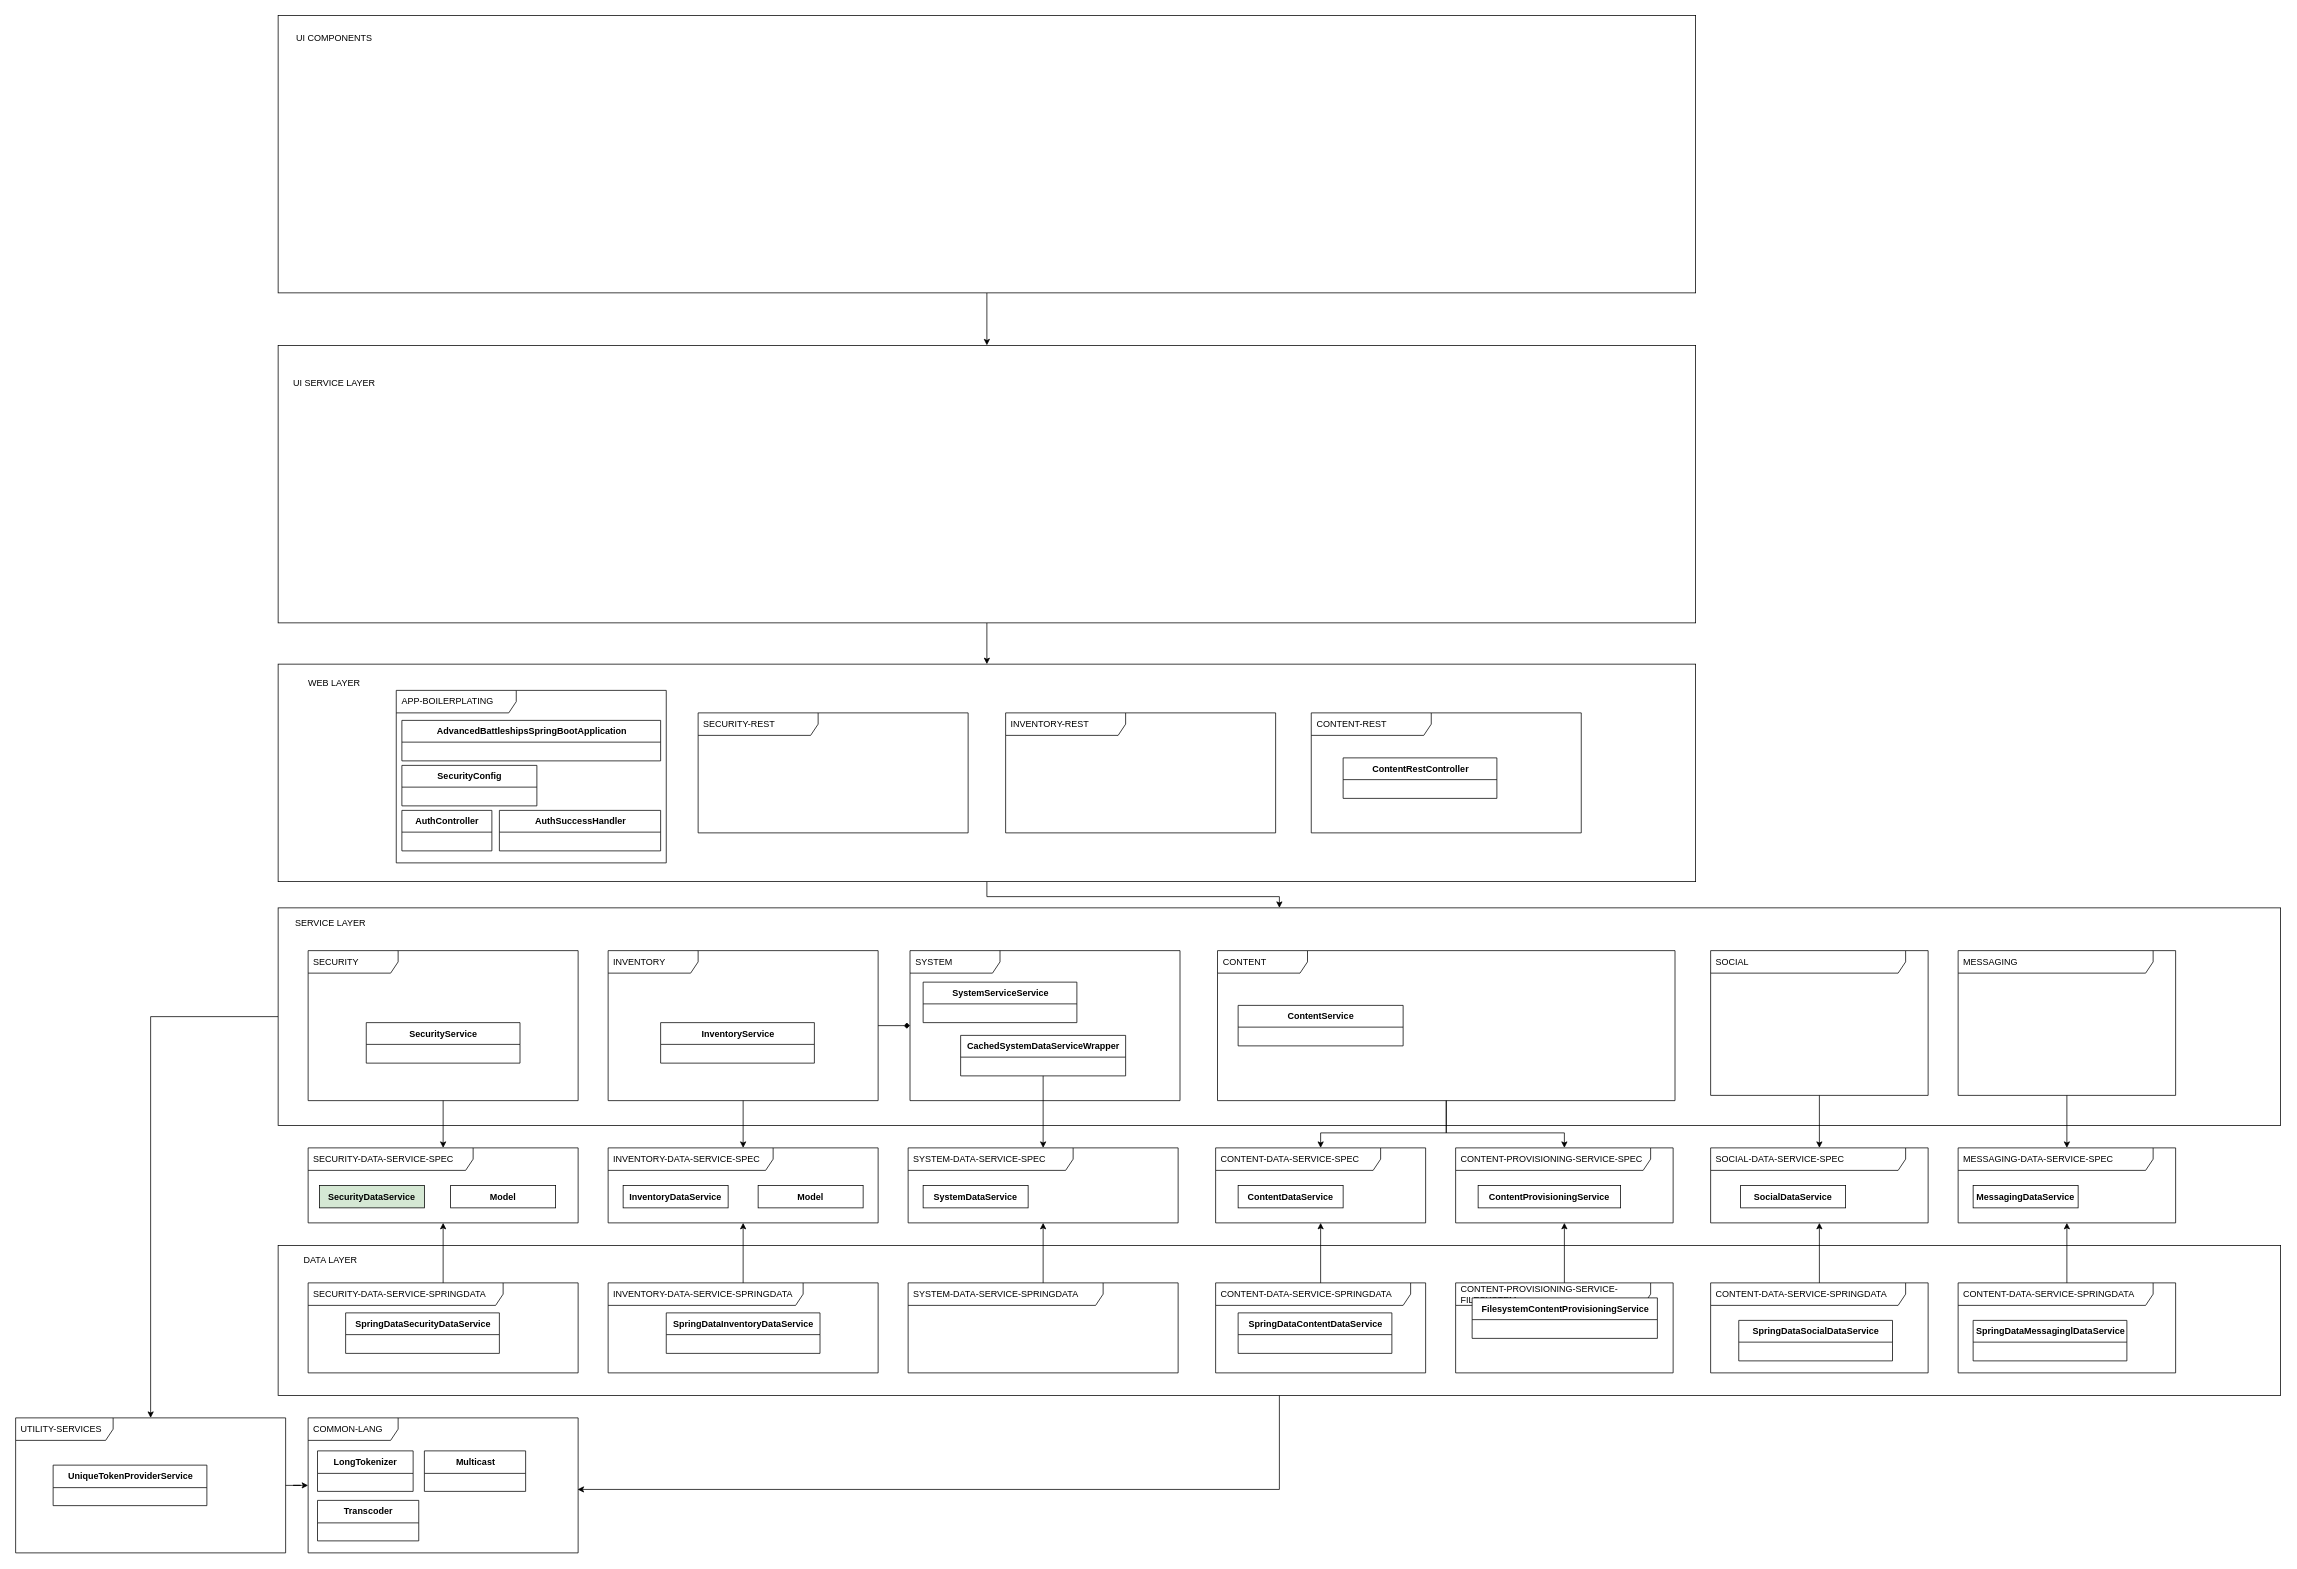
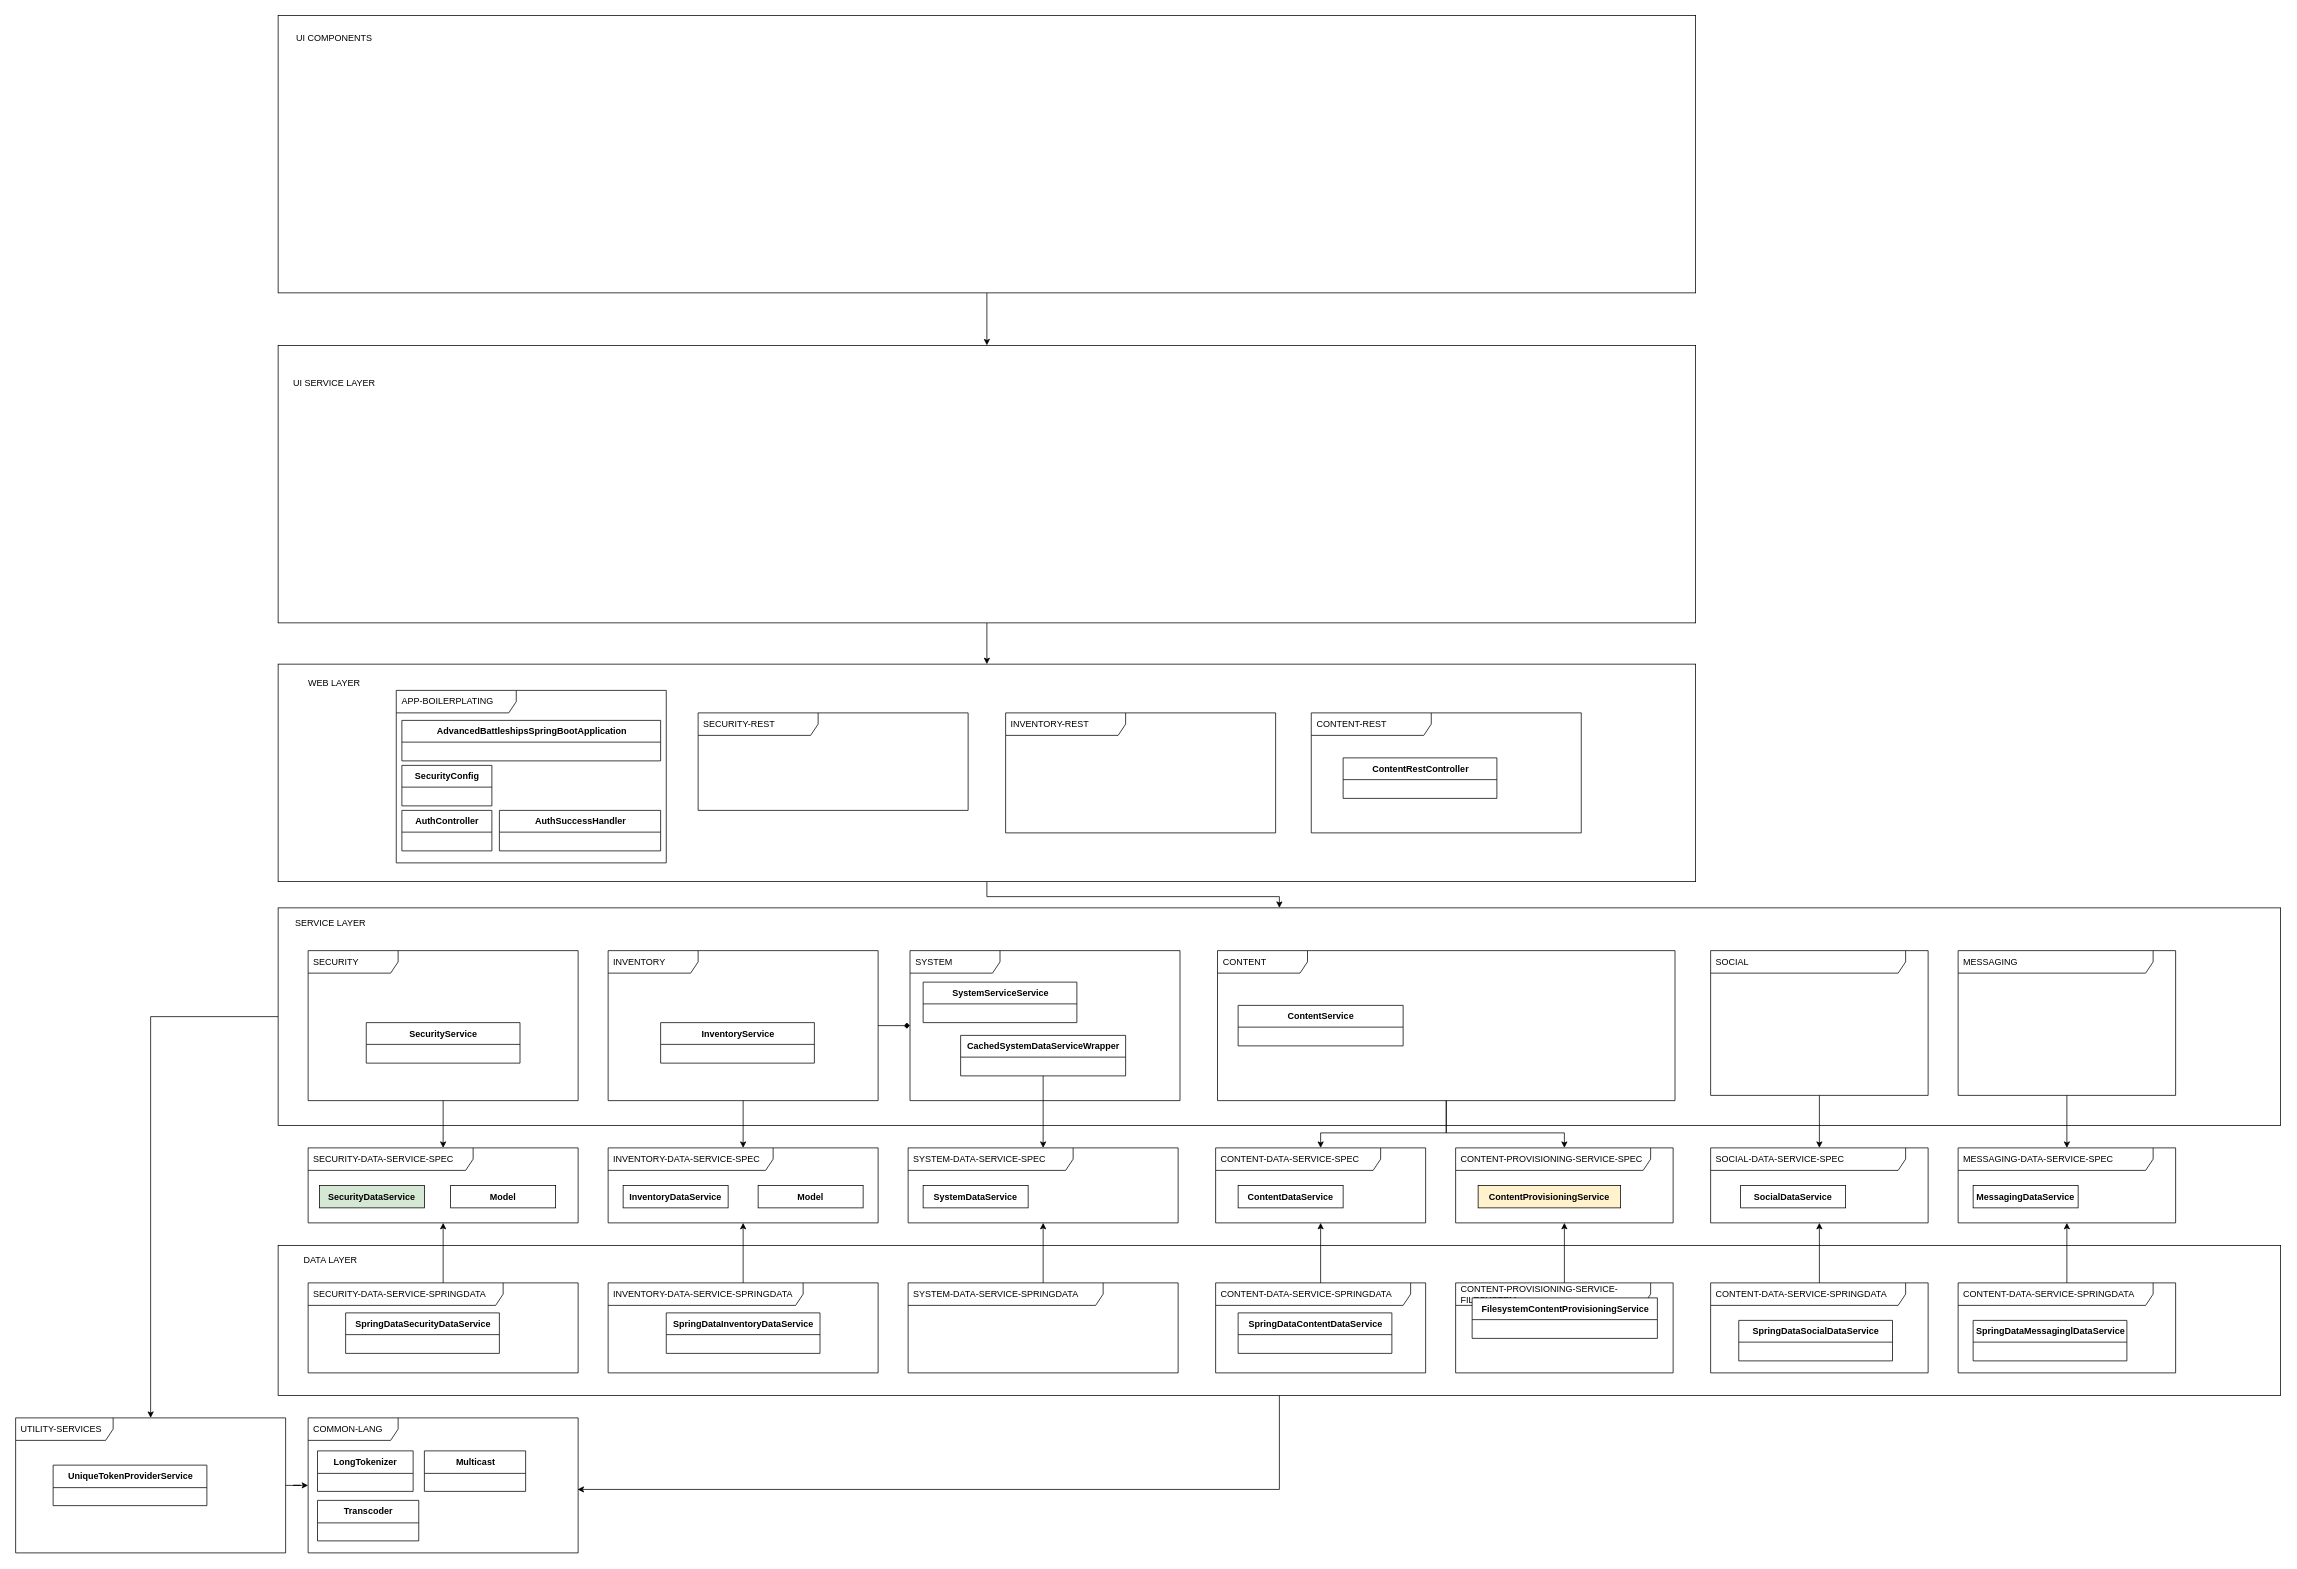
(833, 773) -> (833, 762)
(469, 786) -> (447, 786)
(1549, 1197) -> (1549, 1197)
